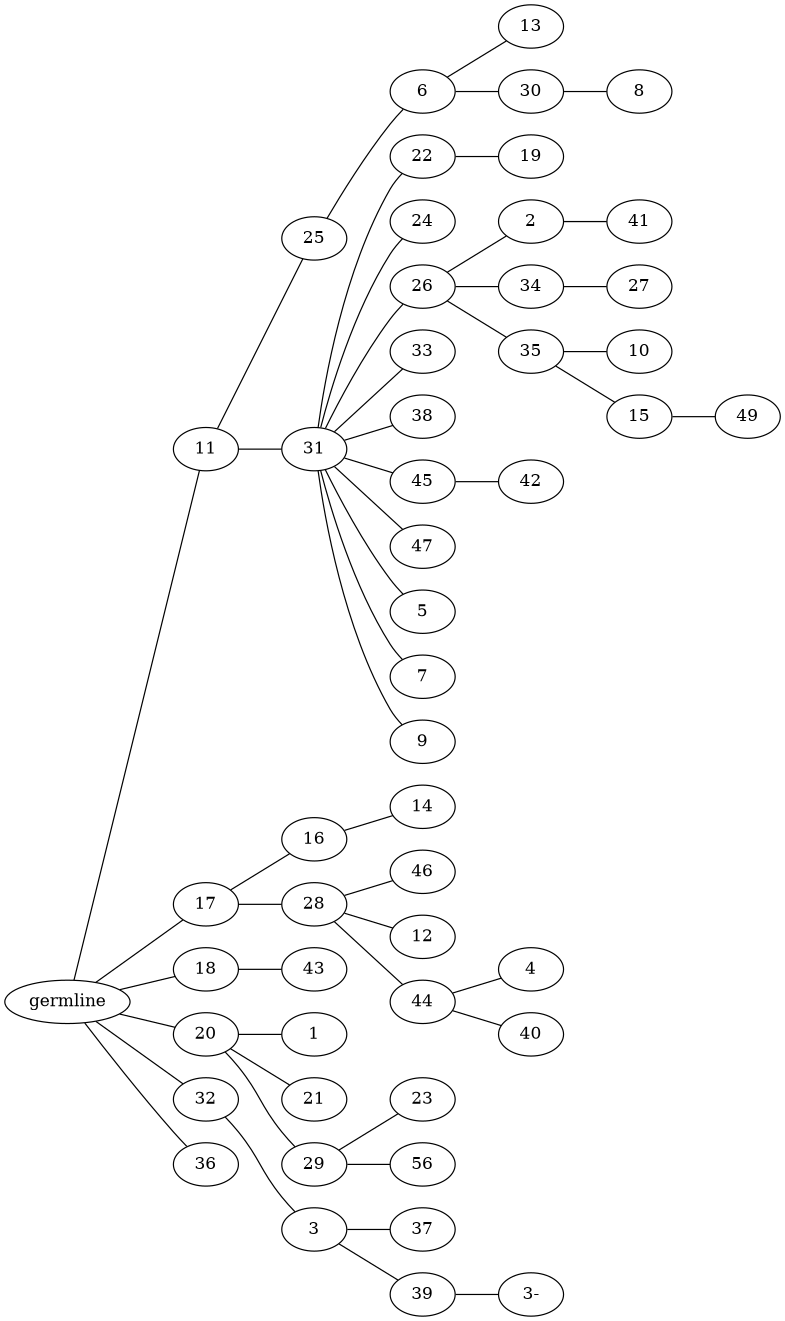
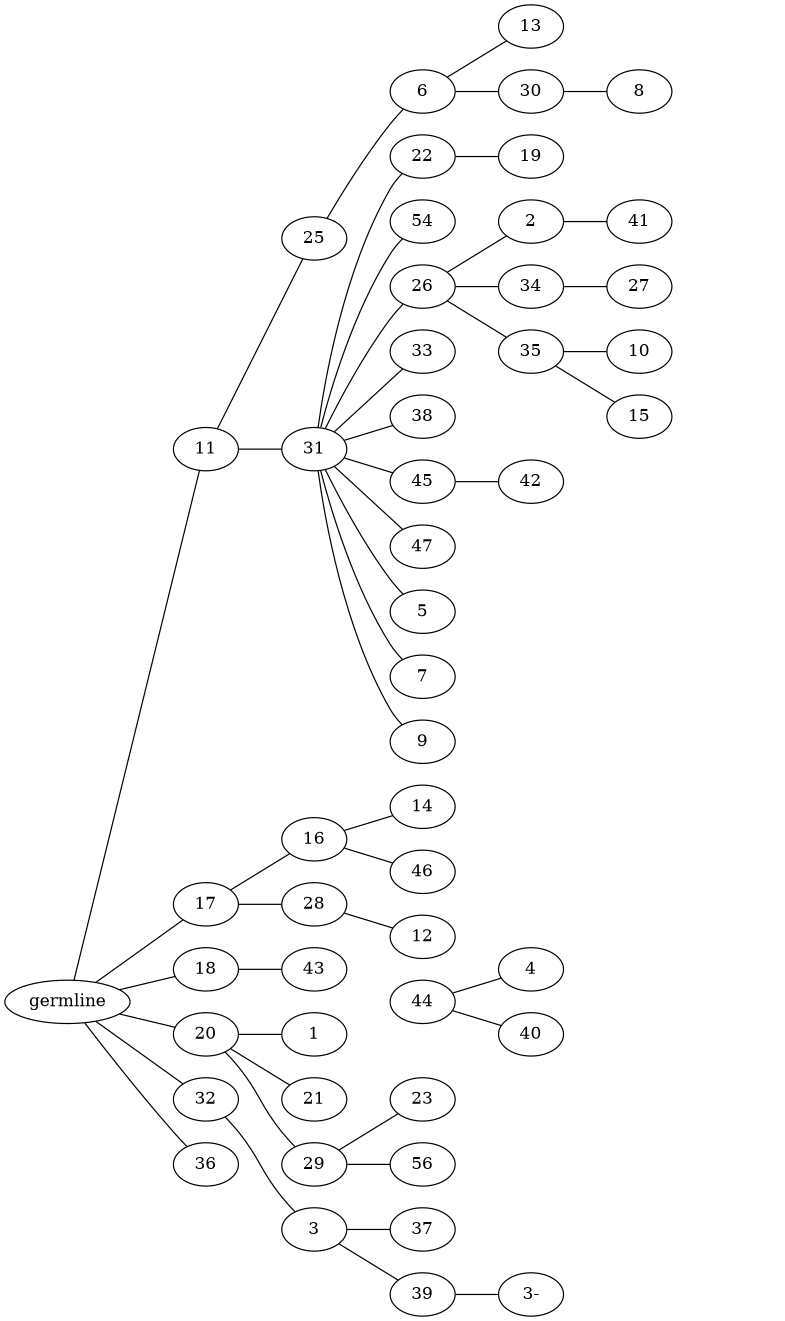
(423, 222) -> (423, 222)
(748, 417) -> none
(369, 888) -> (369, 856)
(369, 953) -> none
